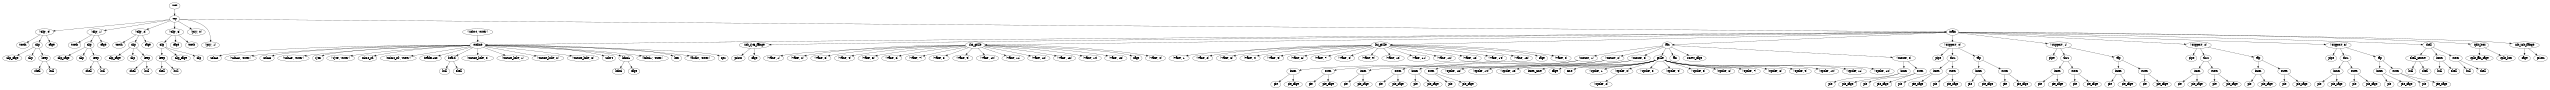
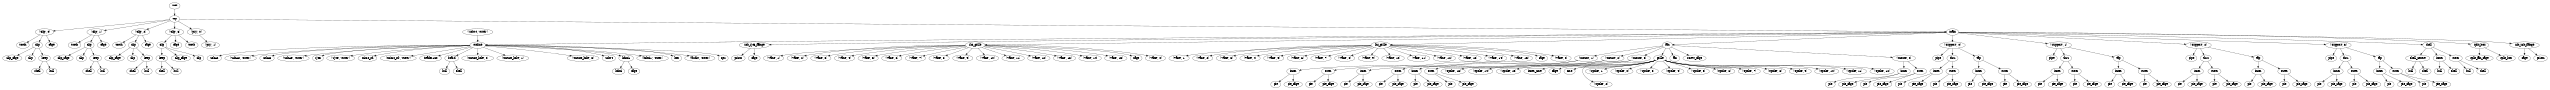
(200, 24) -> (203, 38)
(548, 58) -> none
(1612, 77) -> (1606, 62)
